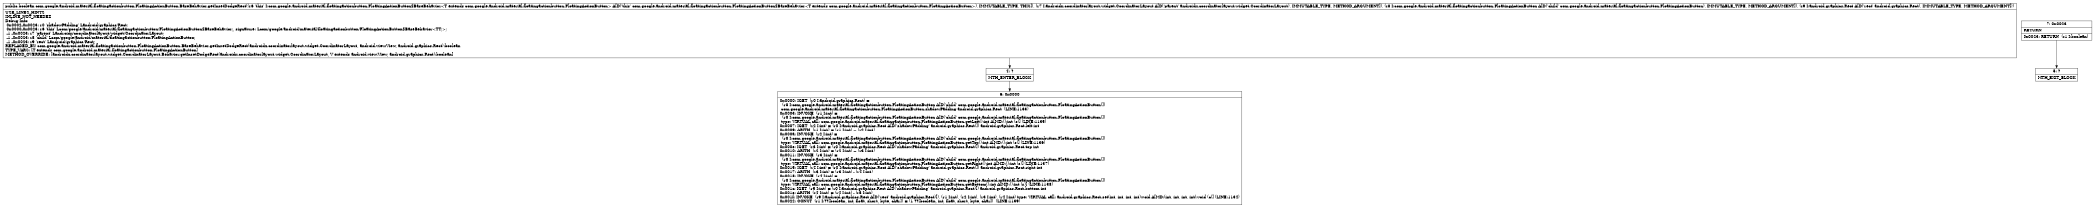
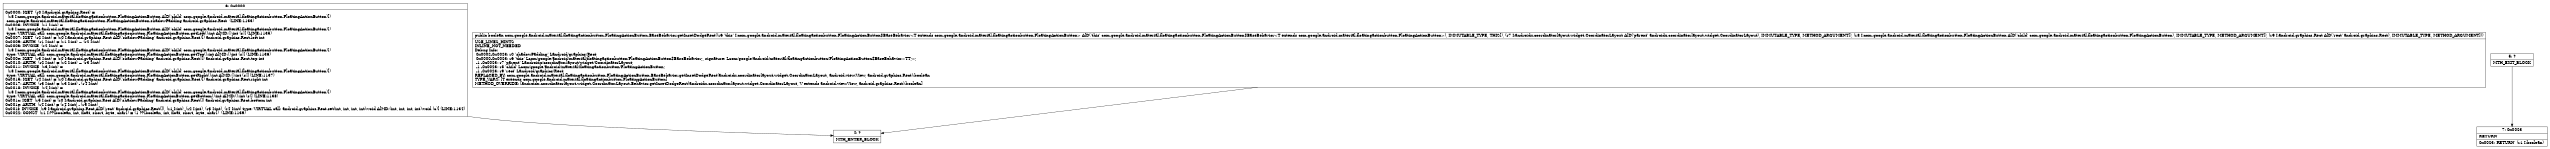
(2057, 53) -> (2512, 95)
(1010, 85) -> (649, 129)
